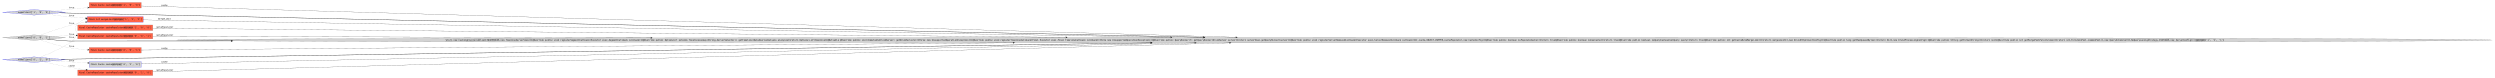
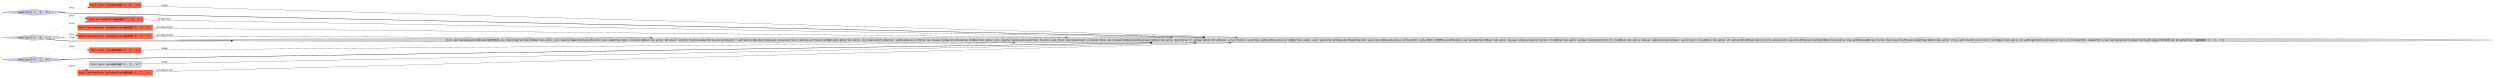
(70, 62) -> none
